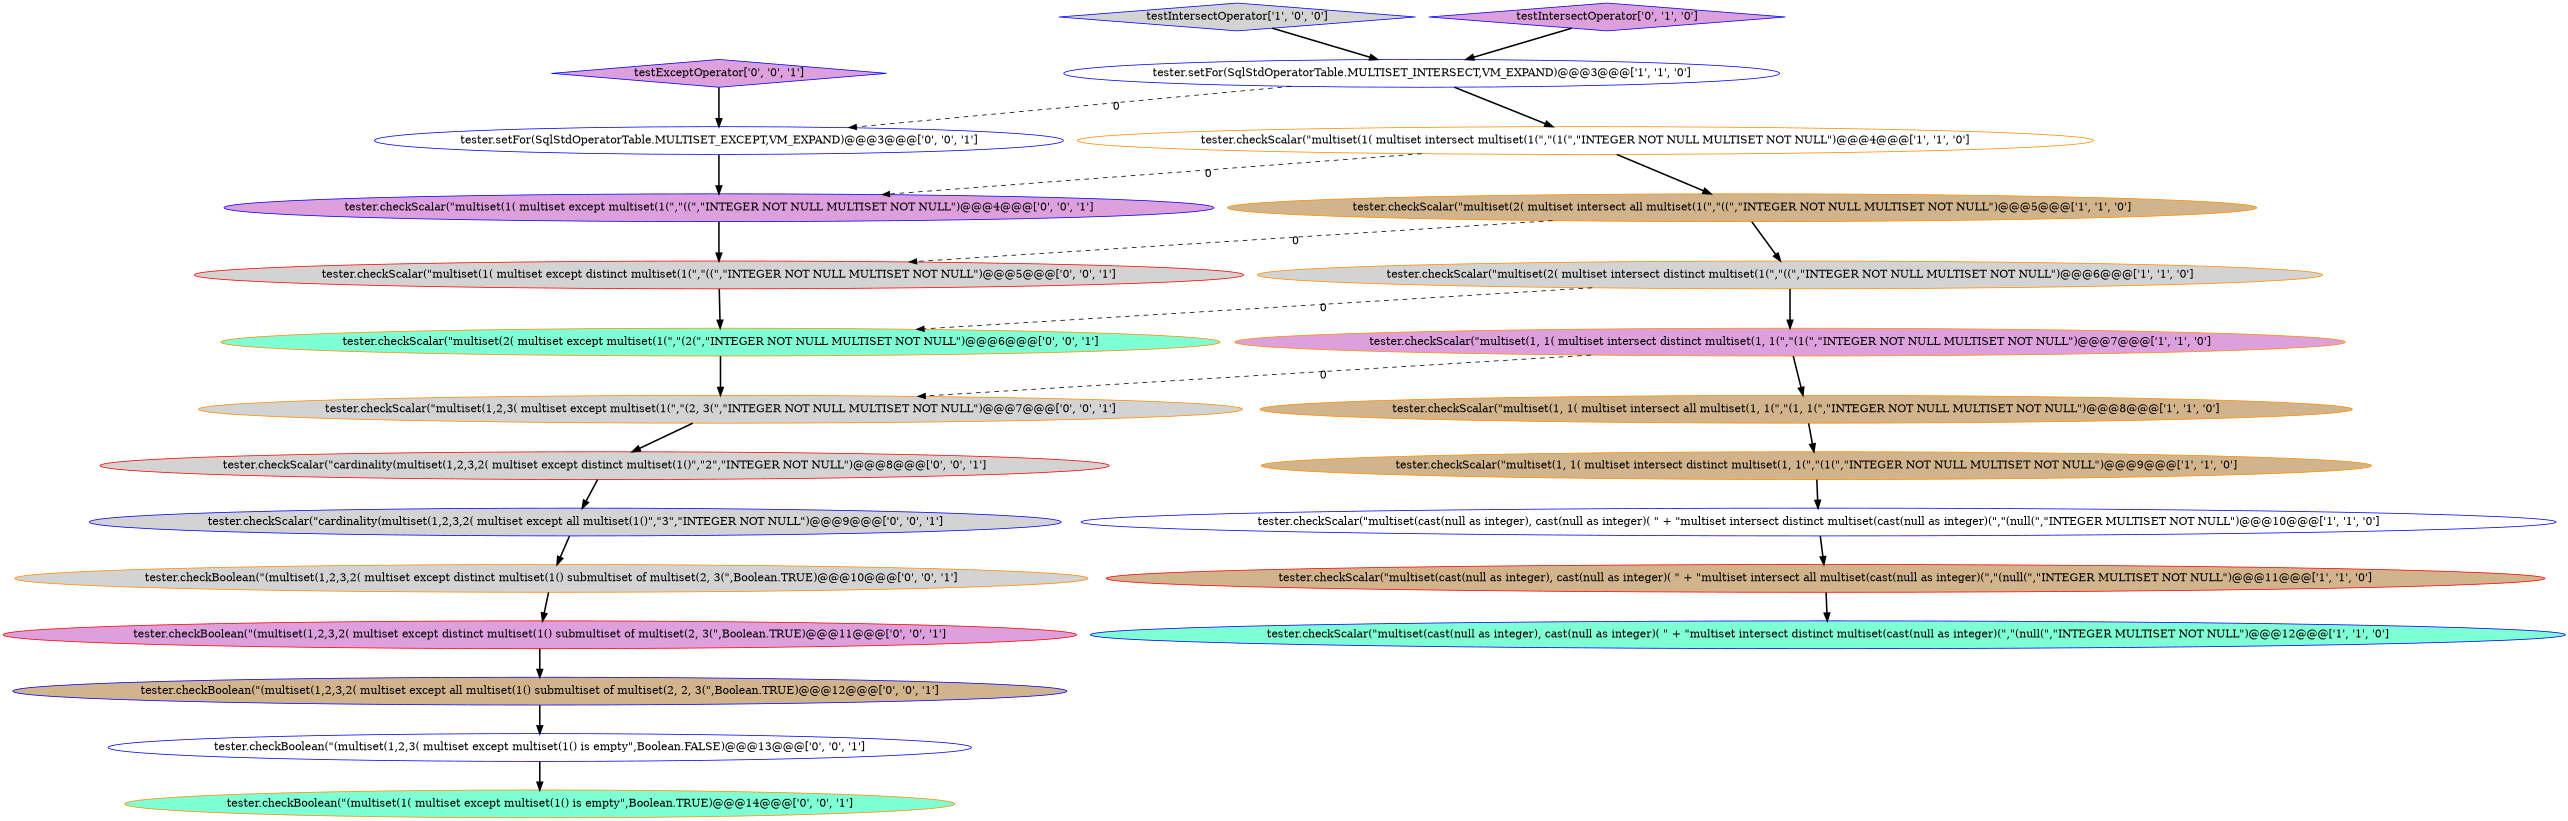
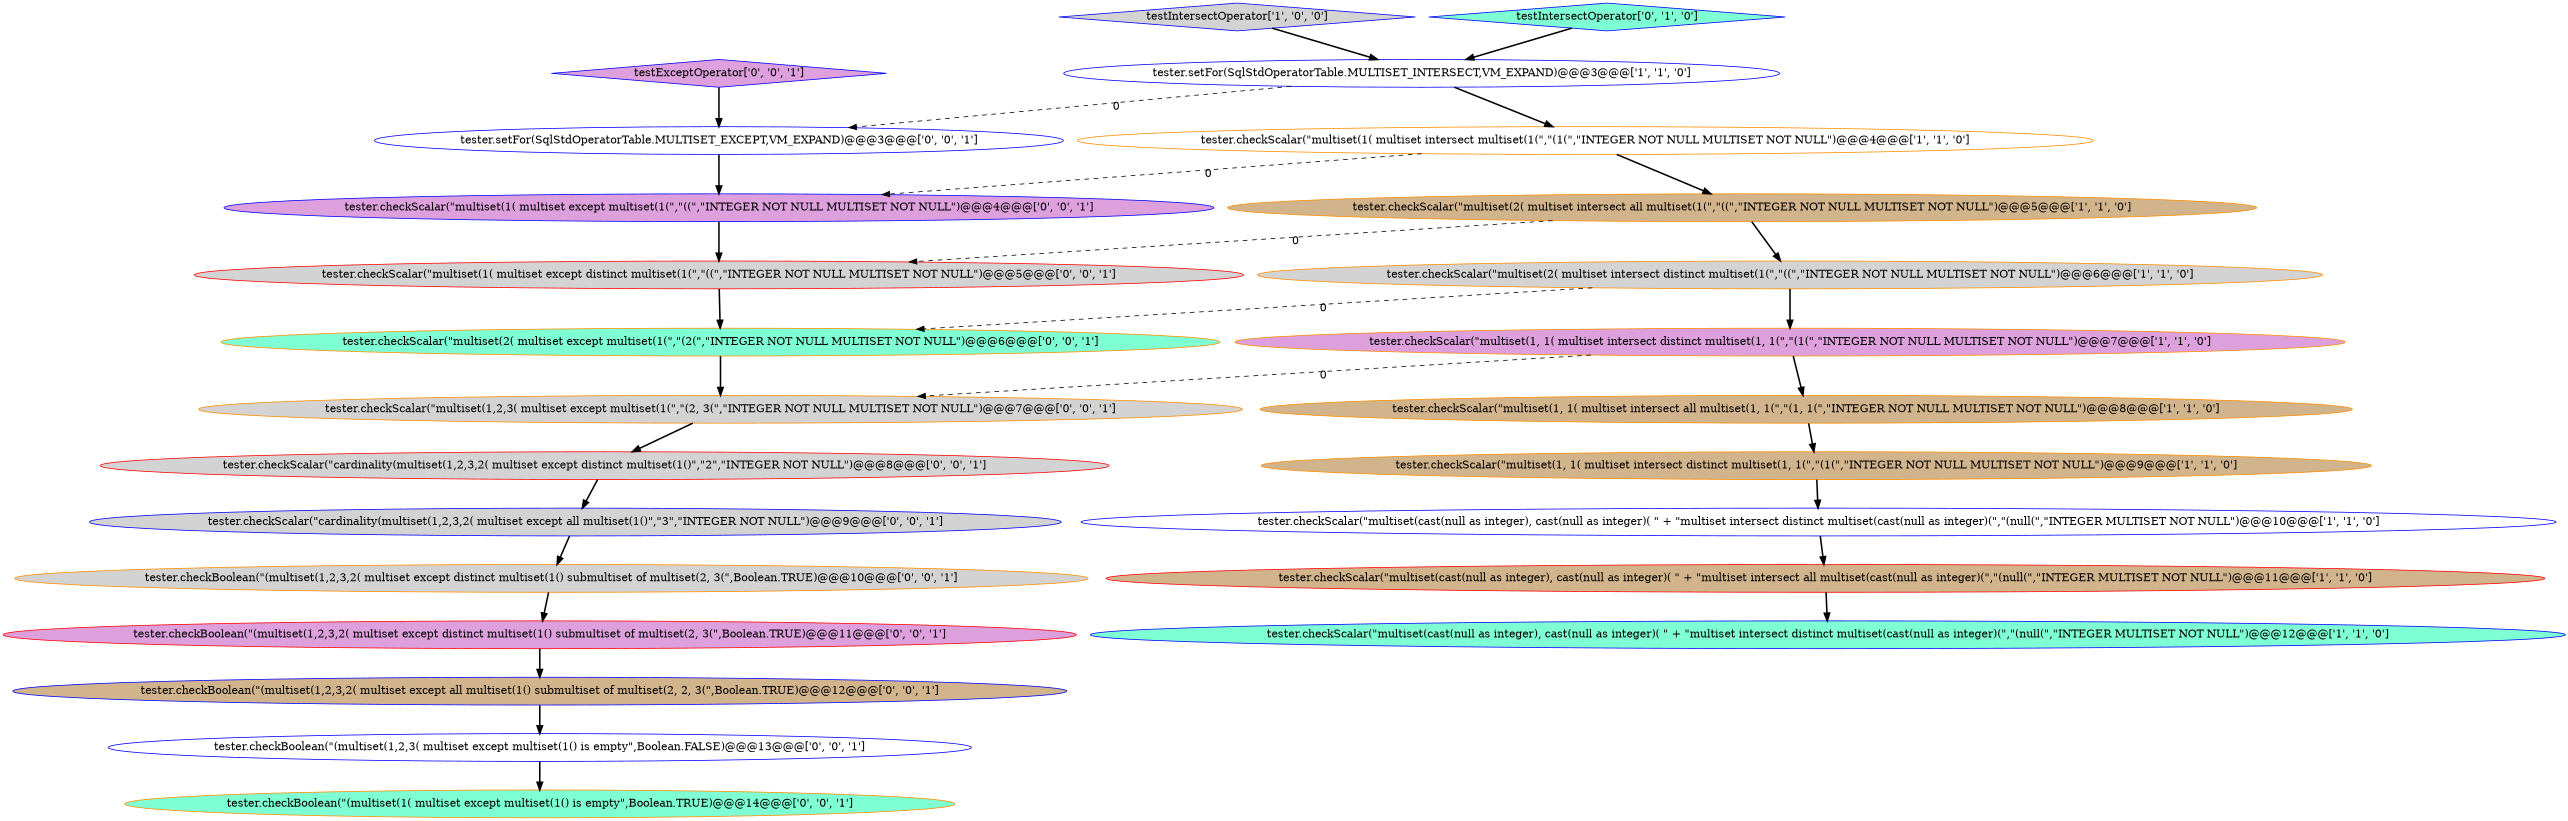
(1607, 17) -> (1607, 17)
